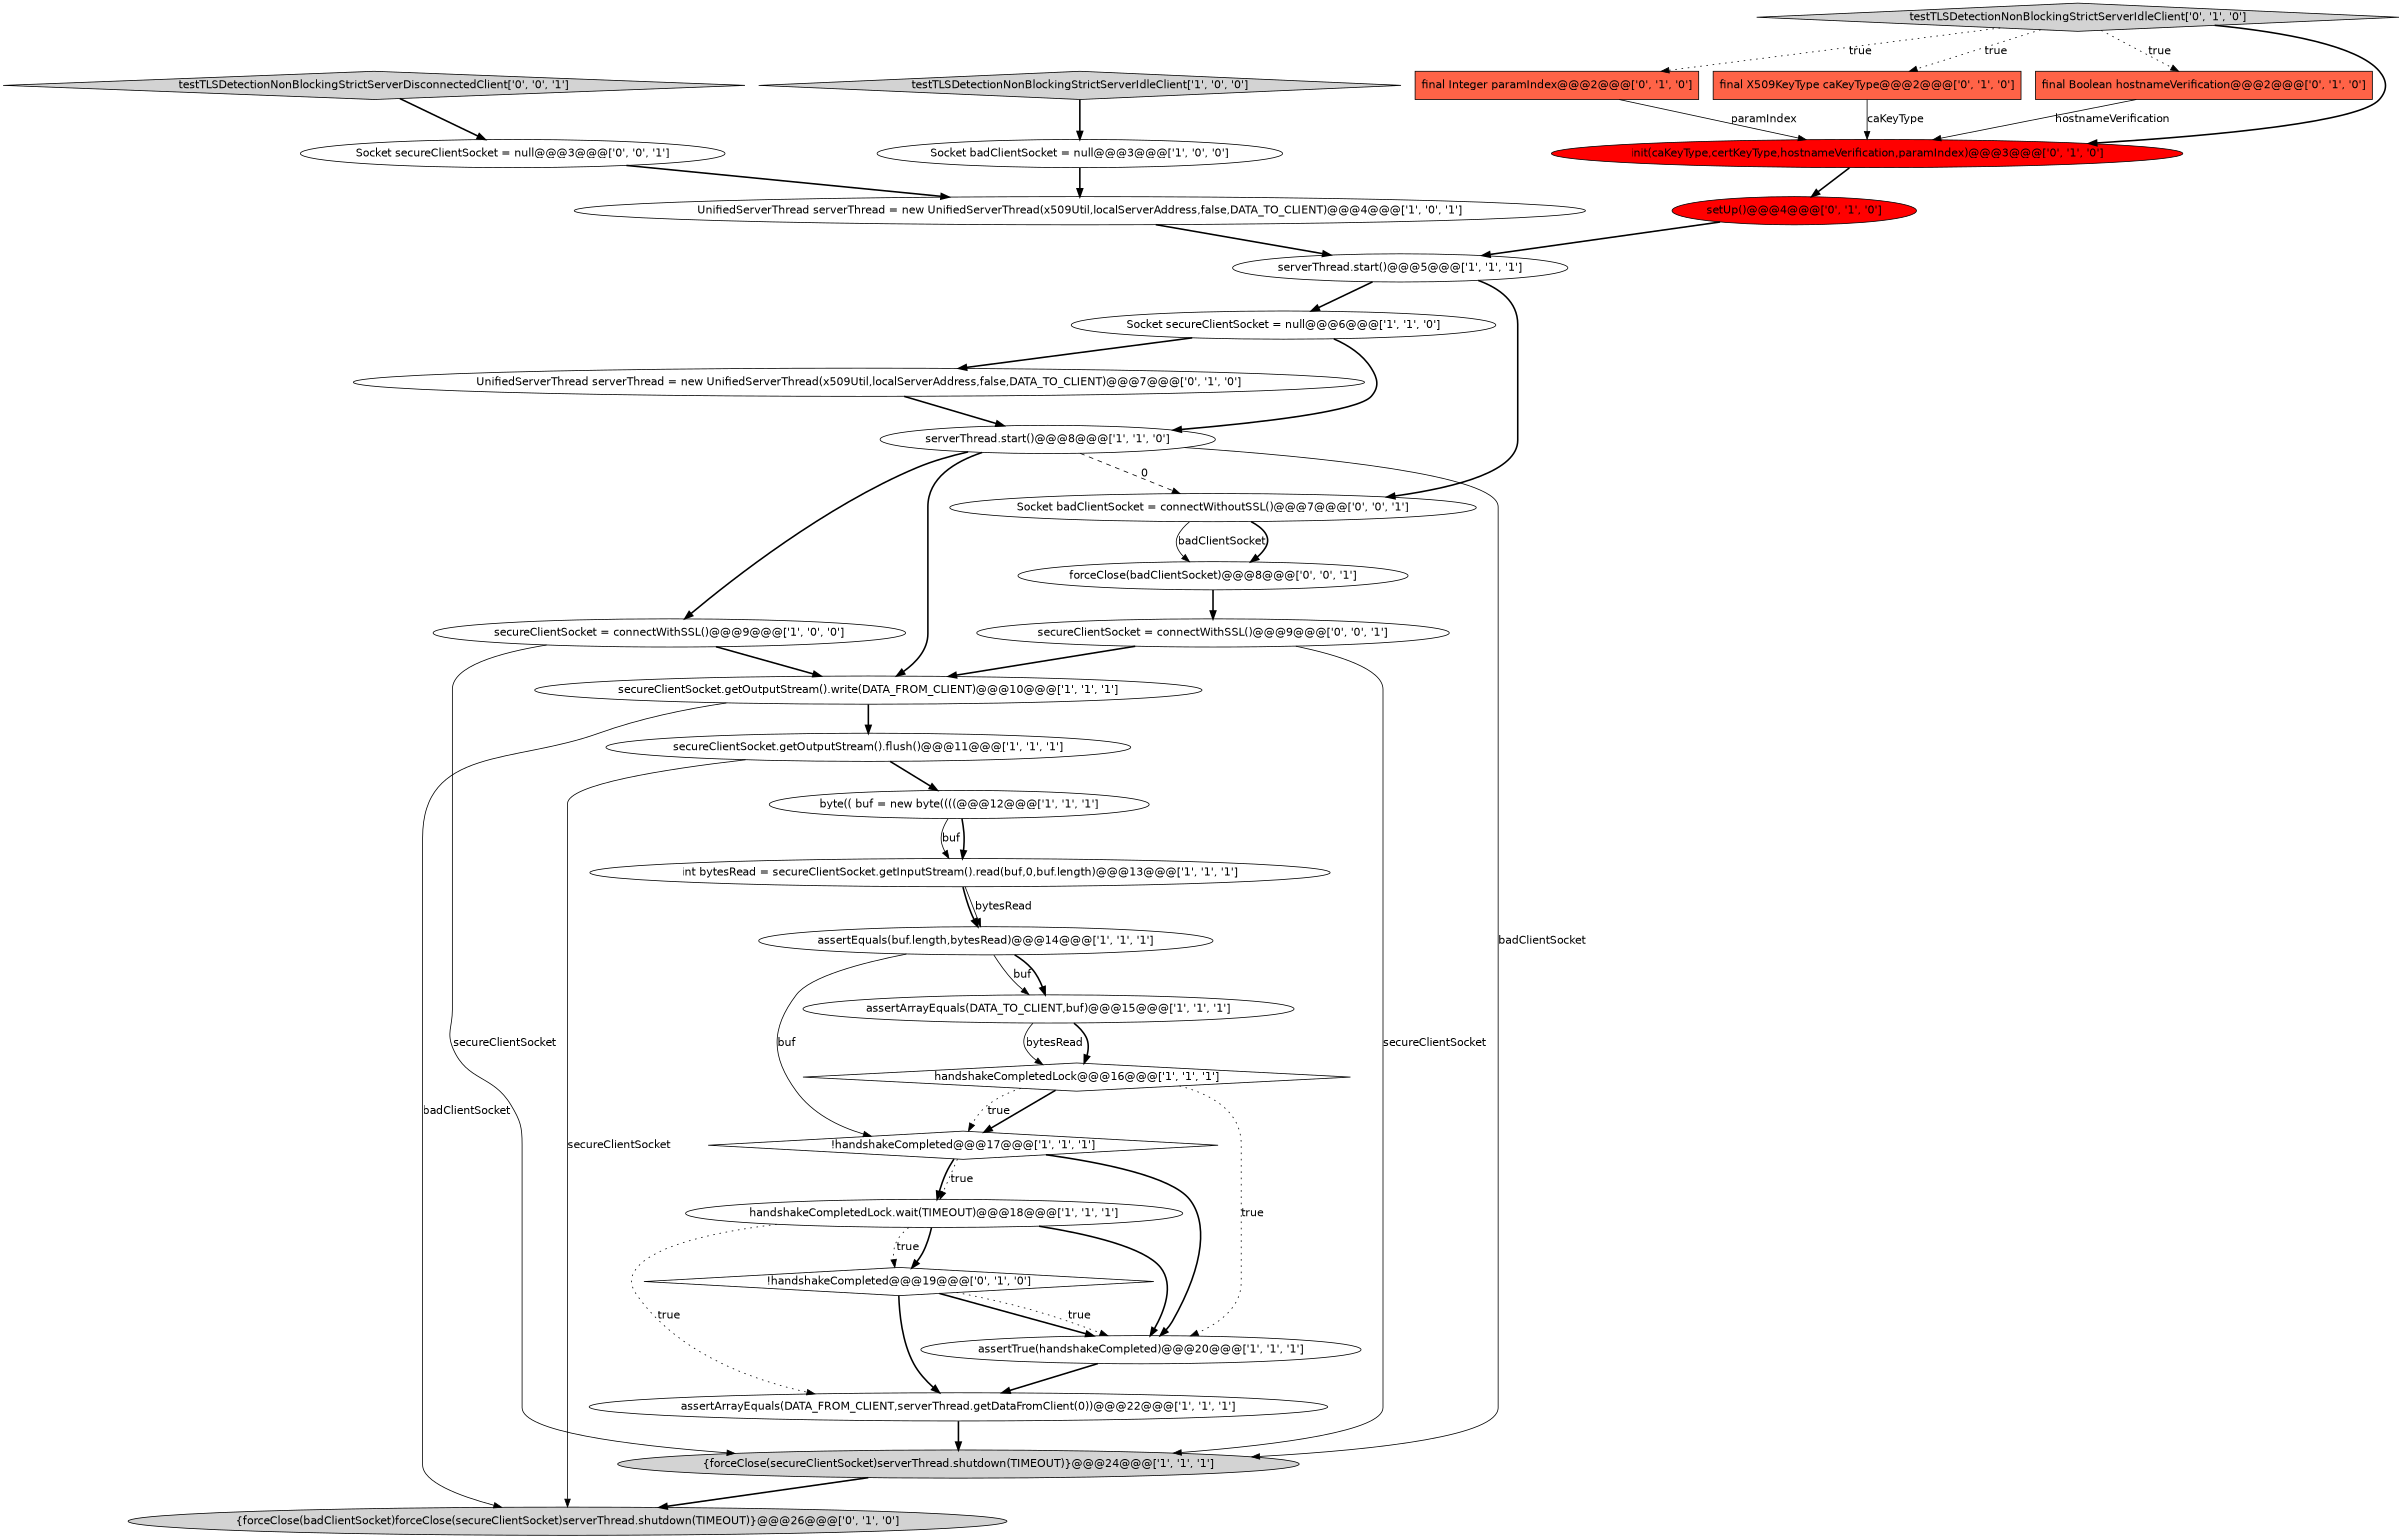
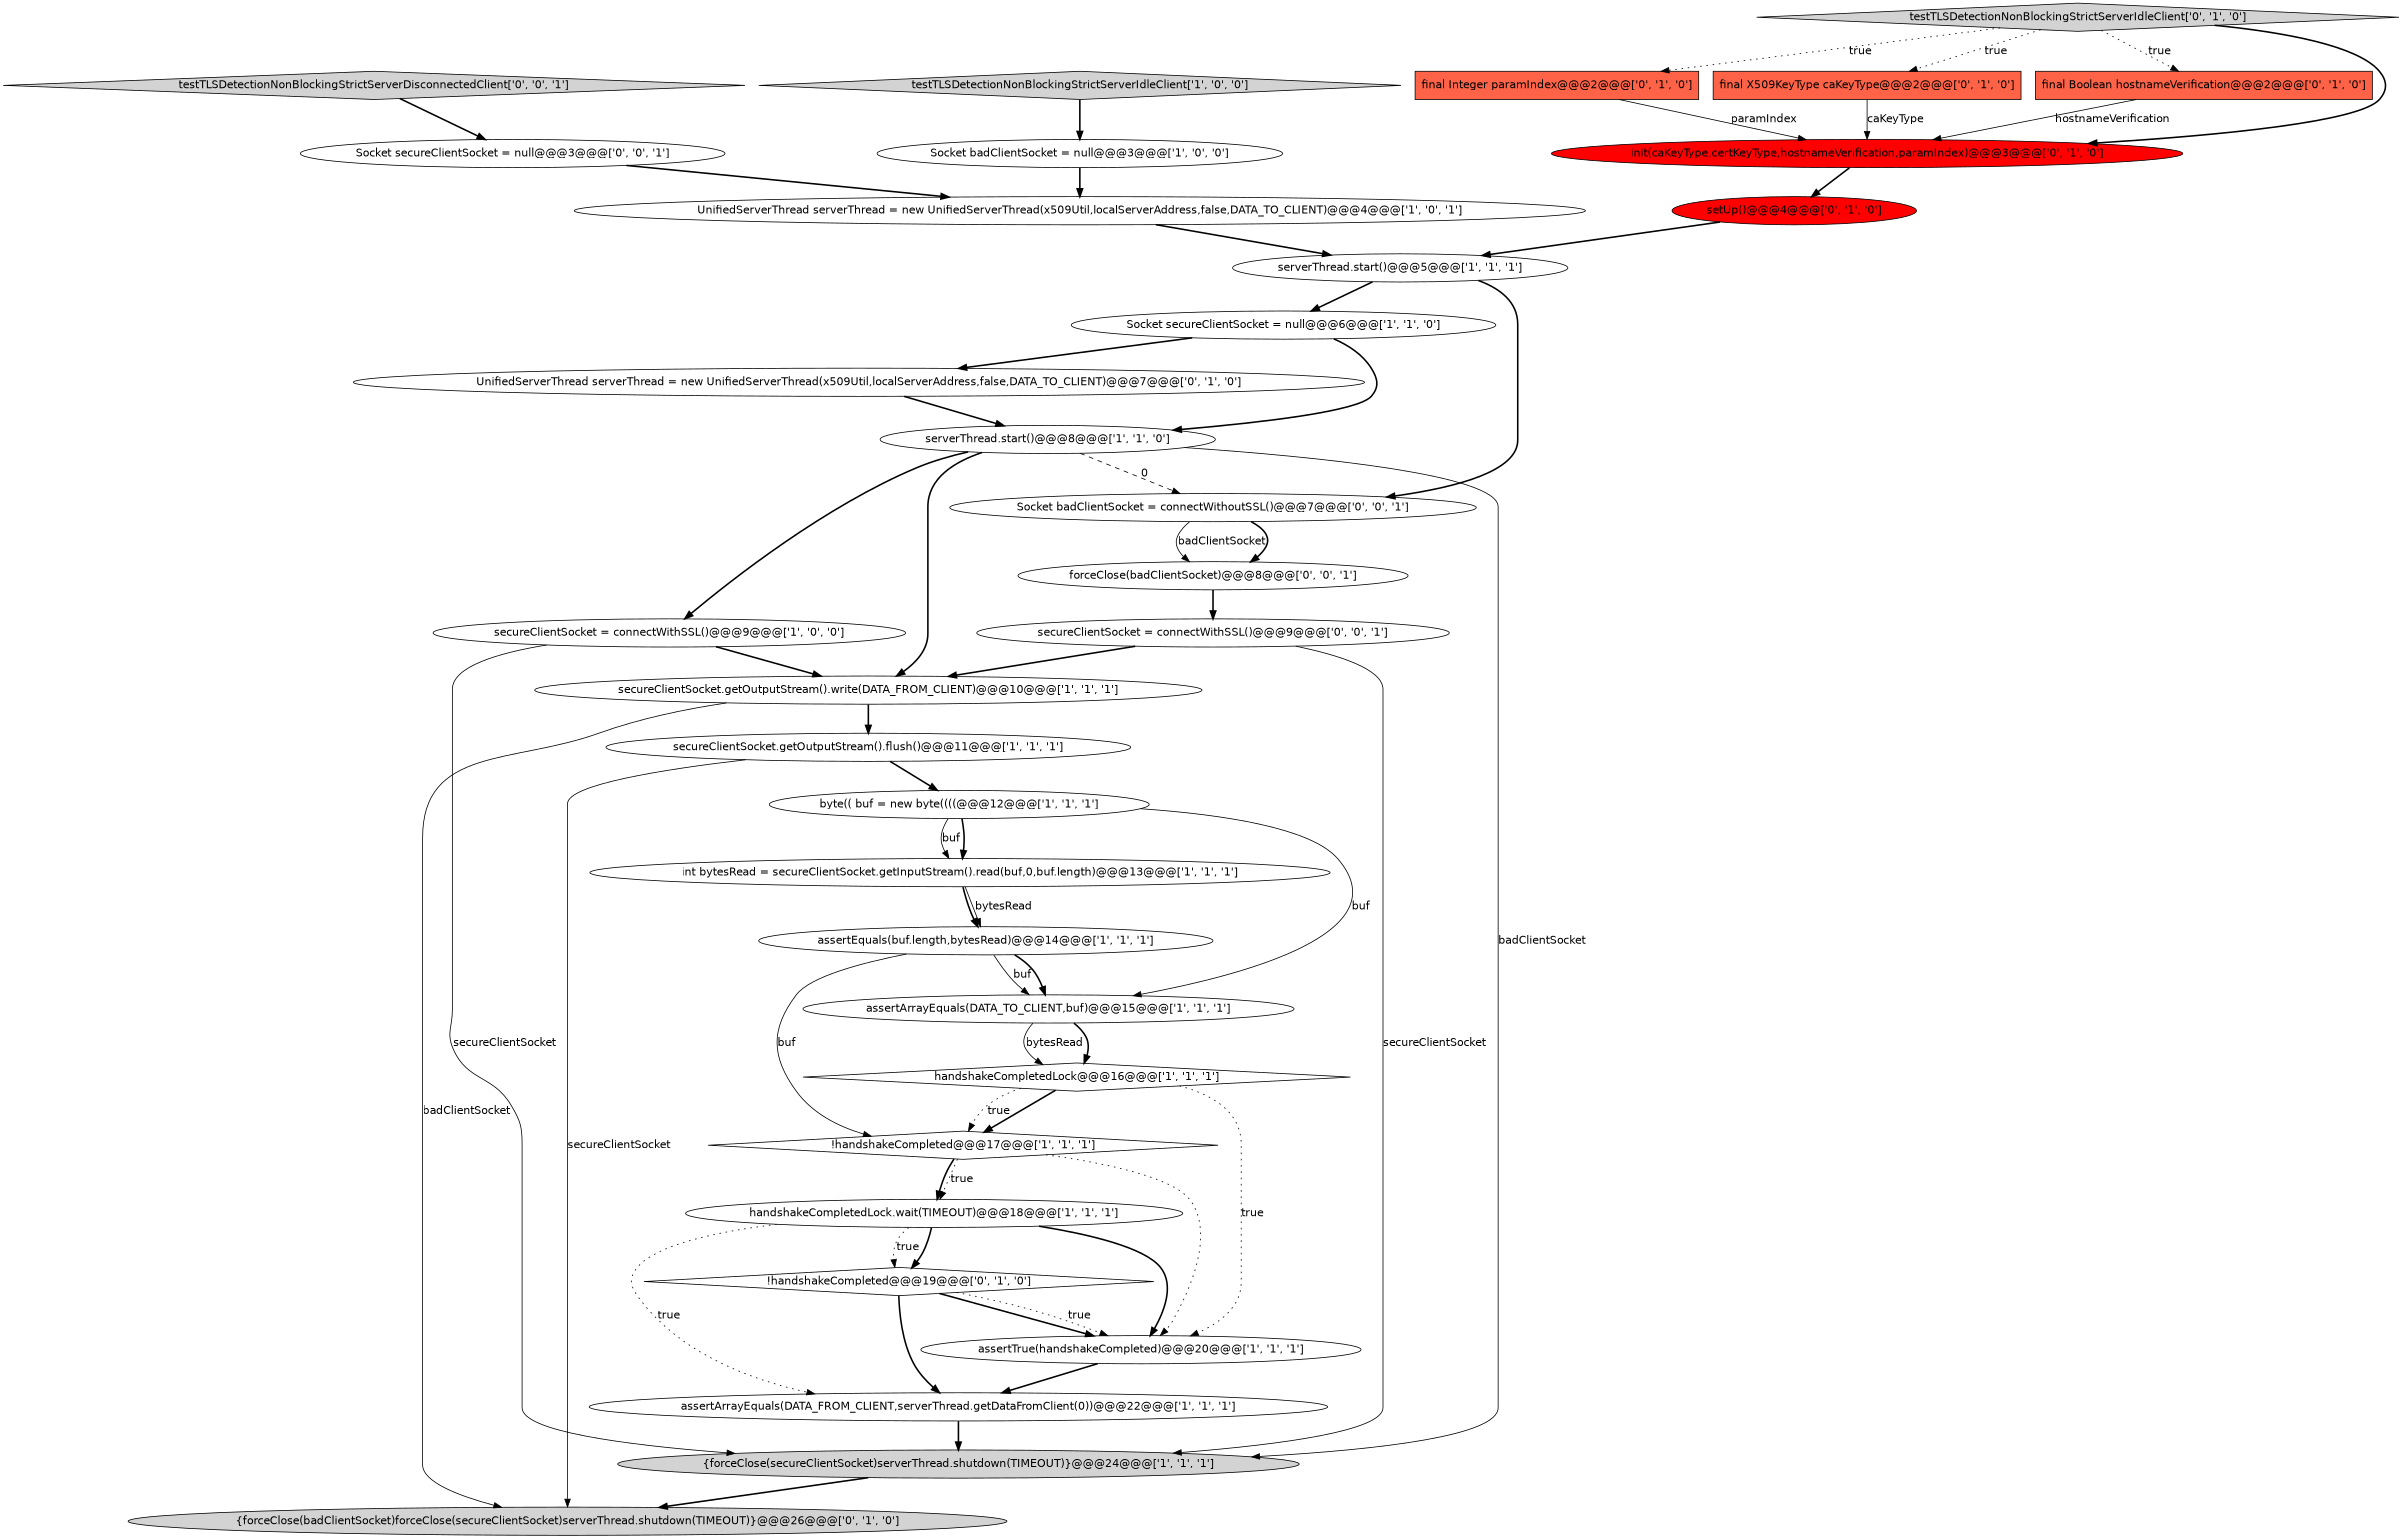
none -> (1351, 893)
(1185, 1195) -> (1185, 1195)
